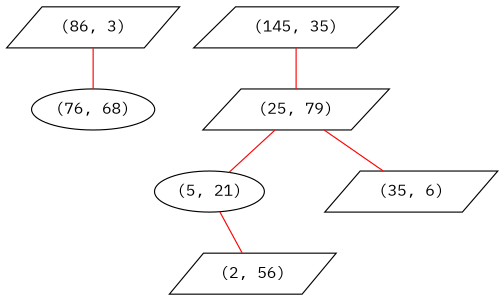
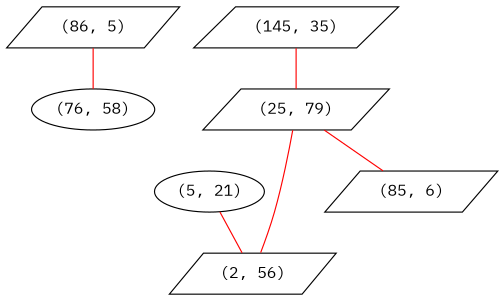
(93, 27) -> (93, 27)
(93, 109) -> (93, 109)
(252, 151) -> (280, 192)
(411, 192) -> (411, 192)
